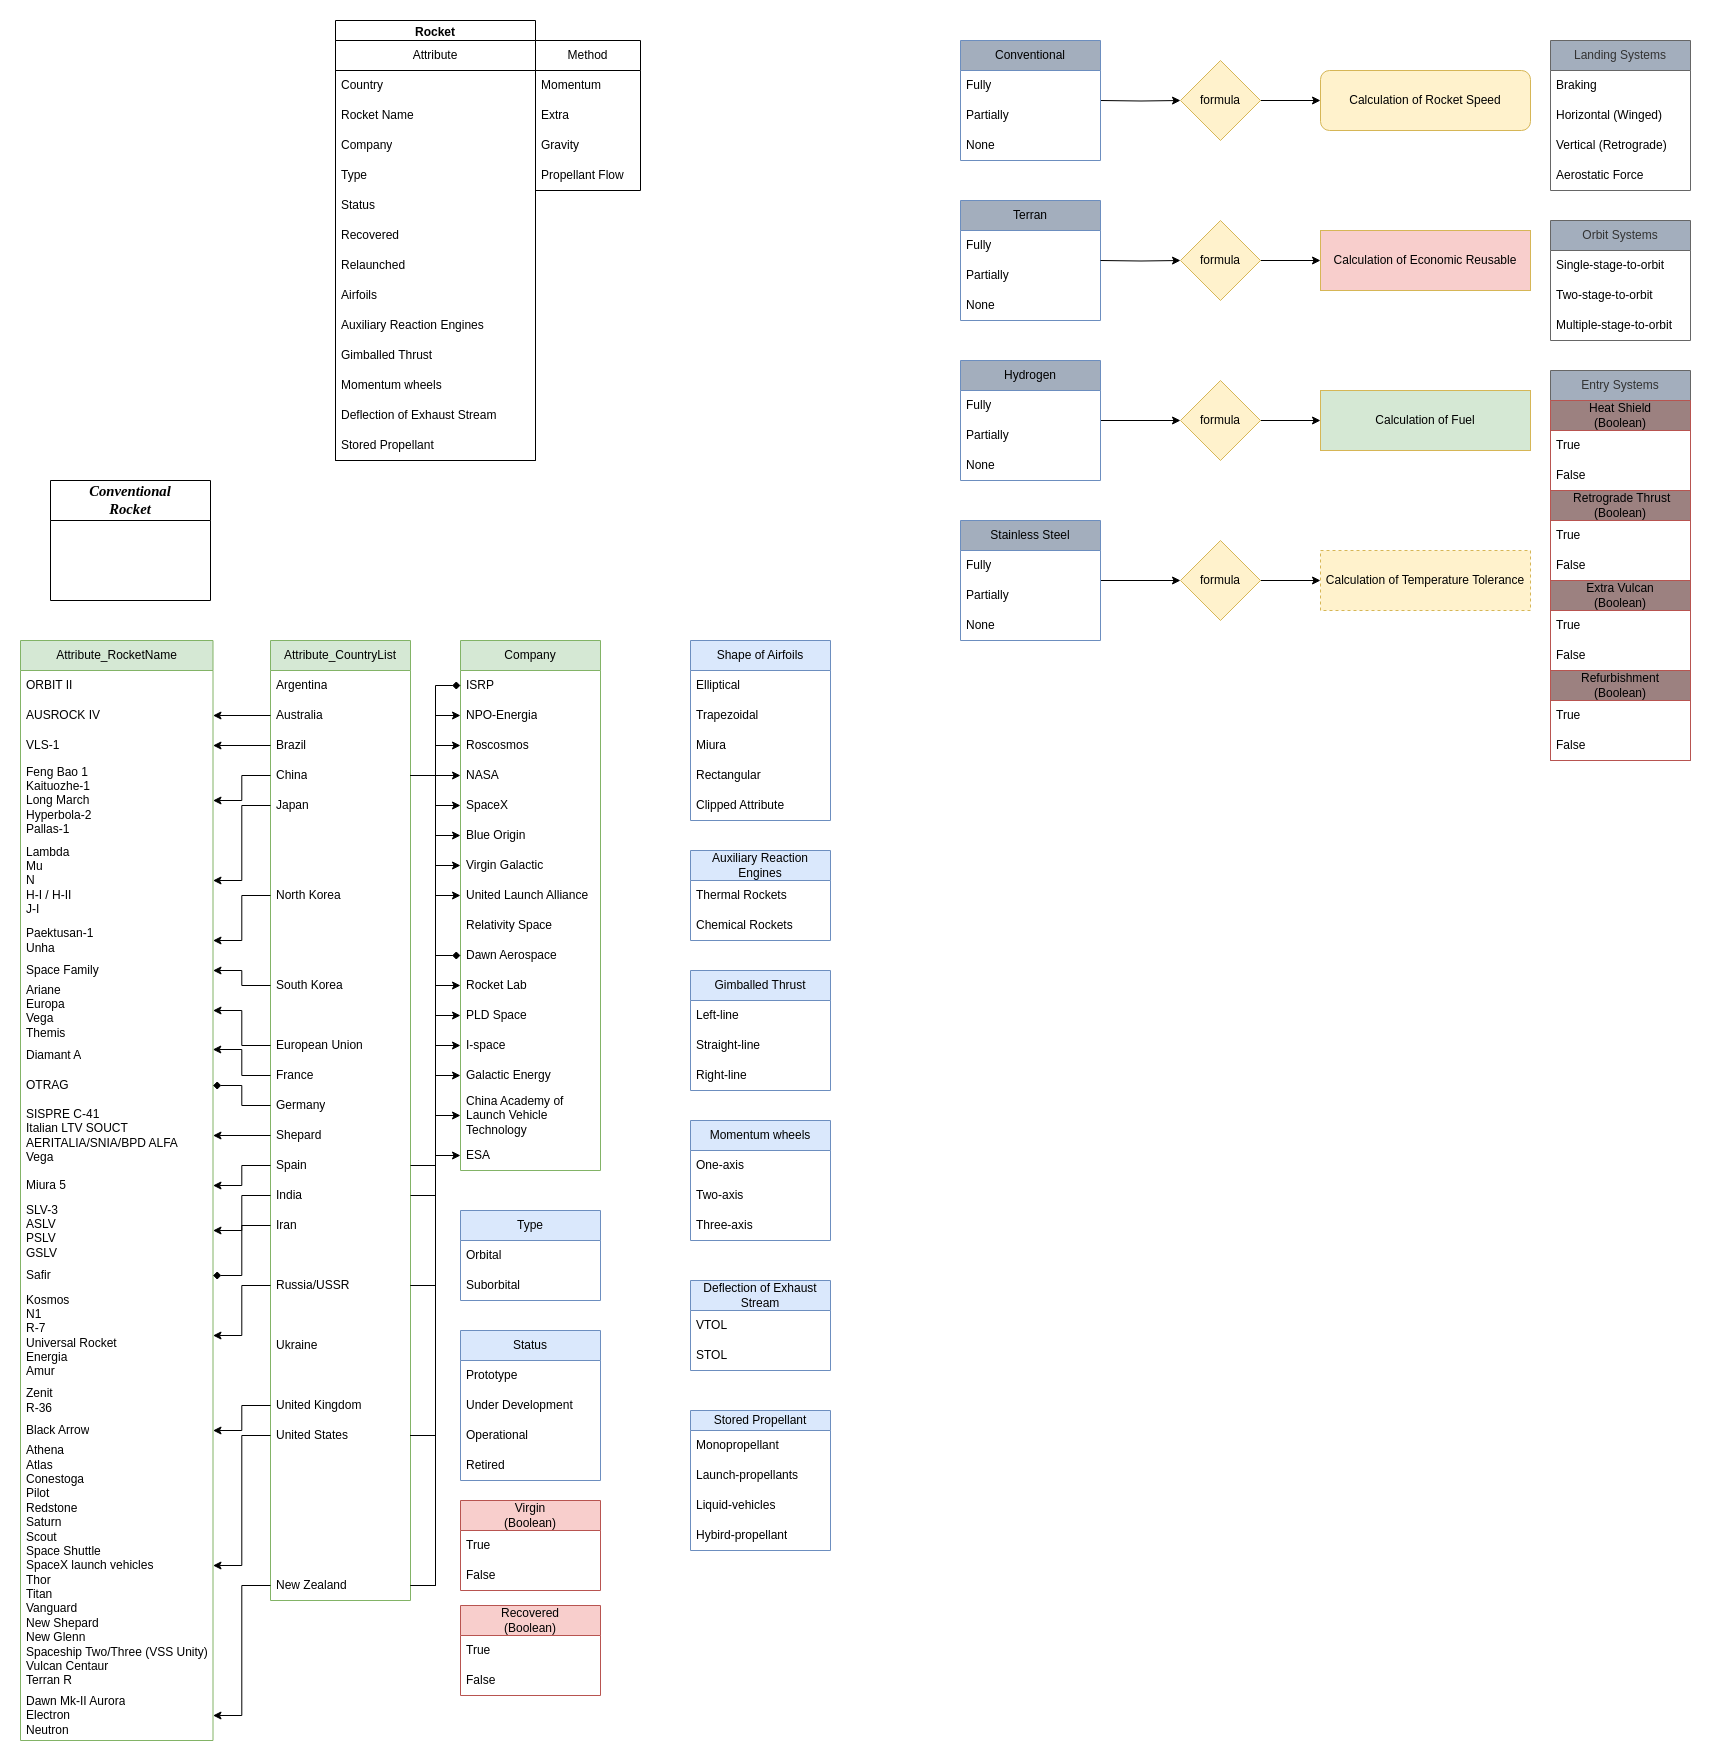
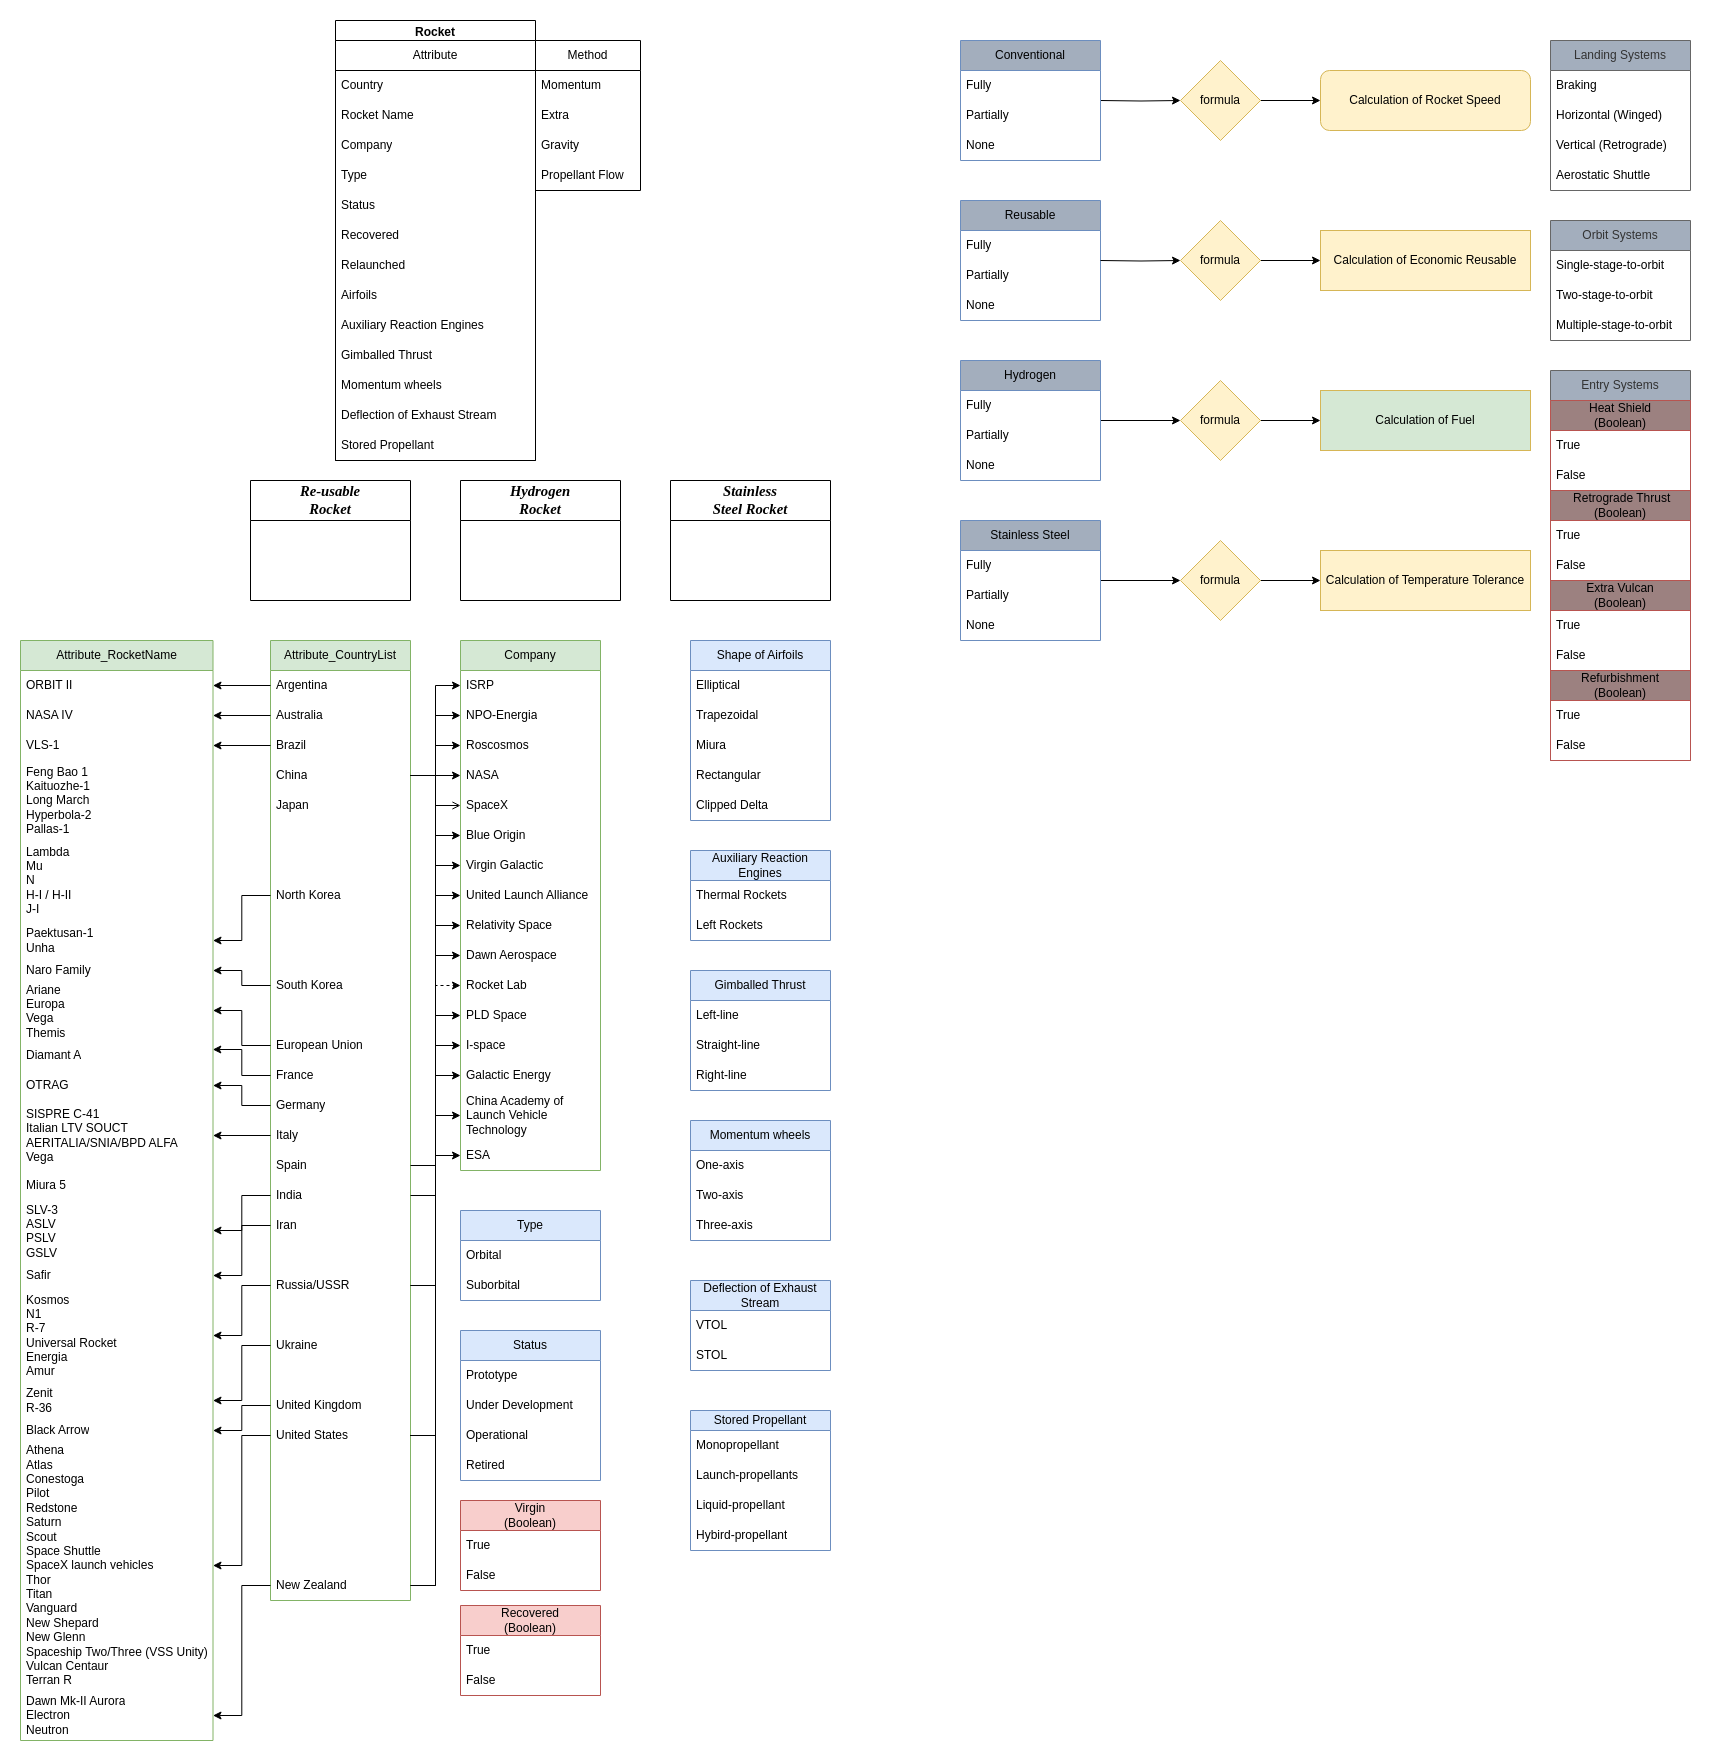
(1607, 176) -> (1612, 176)
(1031, 216) -> (1031, 216)
(1426, 261) -> (1426, 261)
(131, 541) -> none
none -> (331, 541)
none -> (541, 541)
none -> (751, 541)
(1426, 581) -> (1426, 581)
none -> (244, 686)
(451, 686) -> (452, 686)
(59, 716) -> (48, 716)
(242, 786) -> none
(452, 806) -> (453, 806)
(747, 806) -> (734, 806)
(242, 841) -> none
none -> (445, 926)
(746, 926) -> (735, 926)
(451, 956) -> (452, 956)
(62, 971) -> (59, 971)
(445, 986) -> (445, 986)
(222, 1086) -> (221, 1086)
(300, 1136) -> (292, 1136)
(242, 1174) -> none
(222, 1276) -> (221, 1276)
none -> (242, 1371)
(741, 1506) -> (747, 1506)
